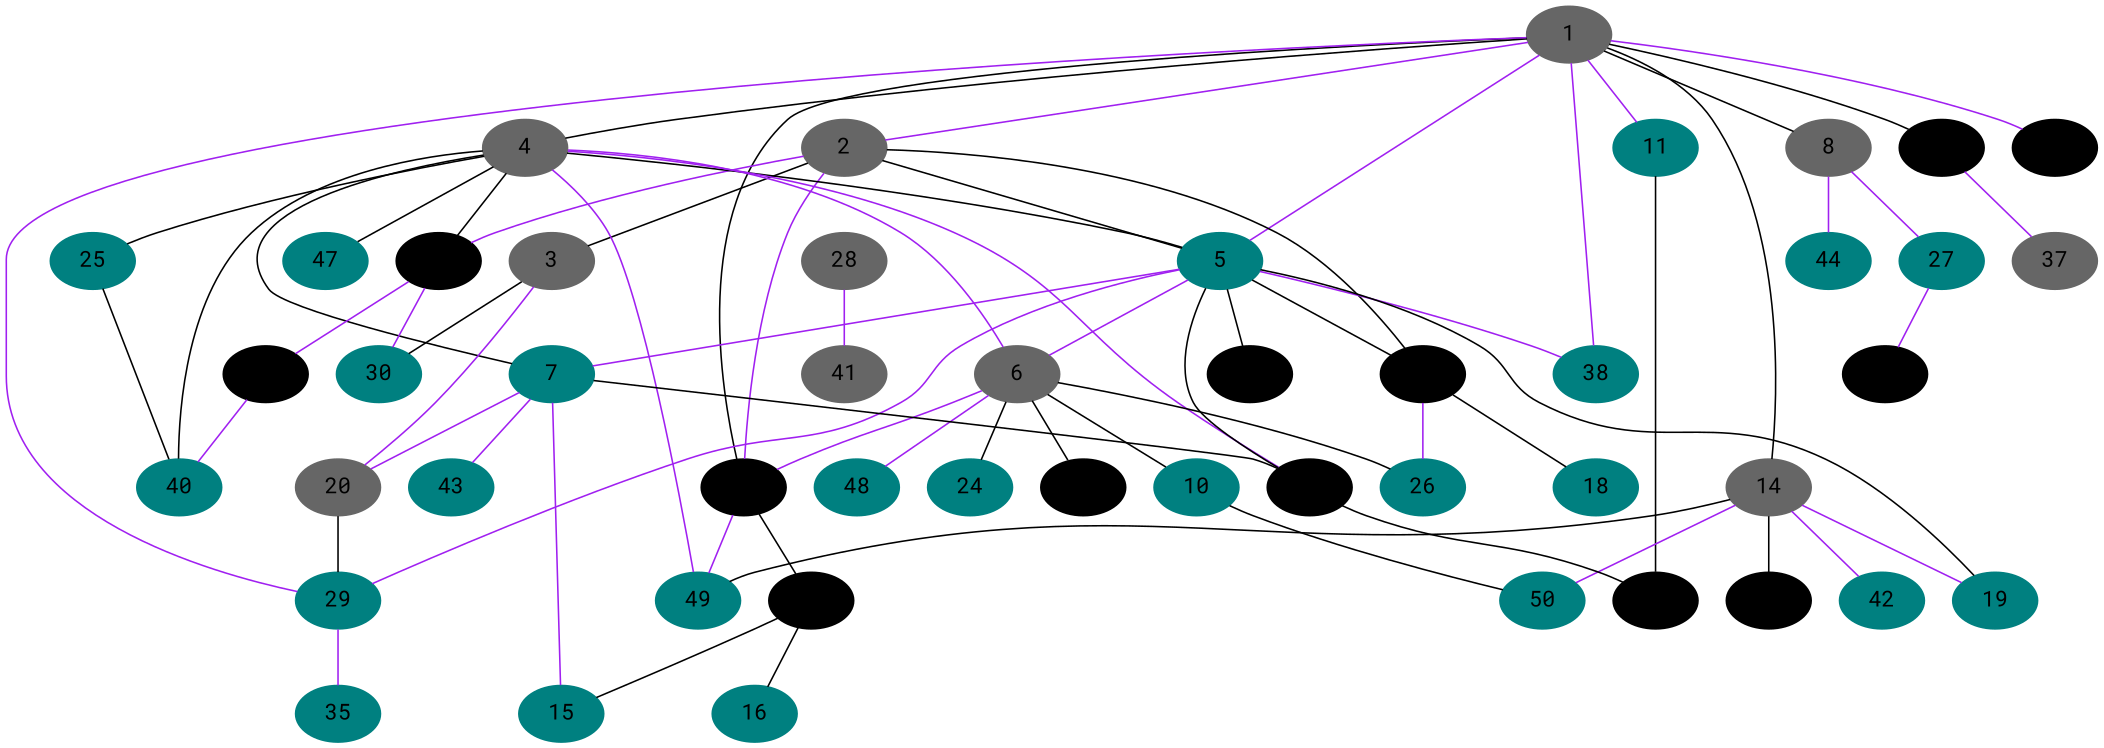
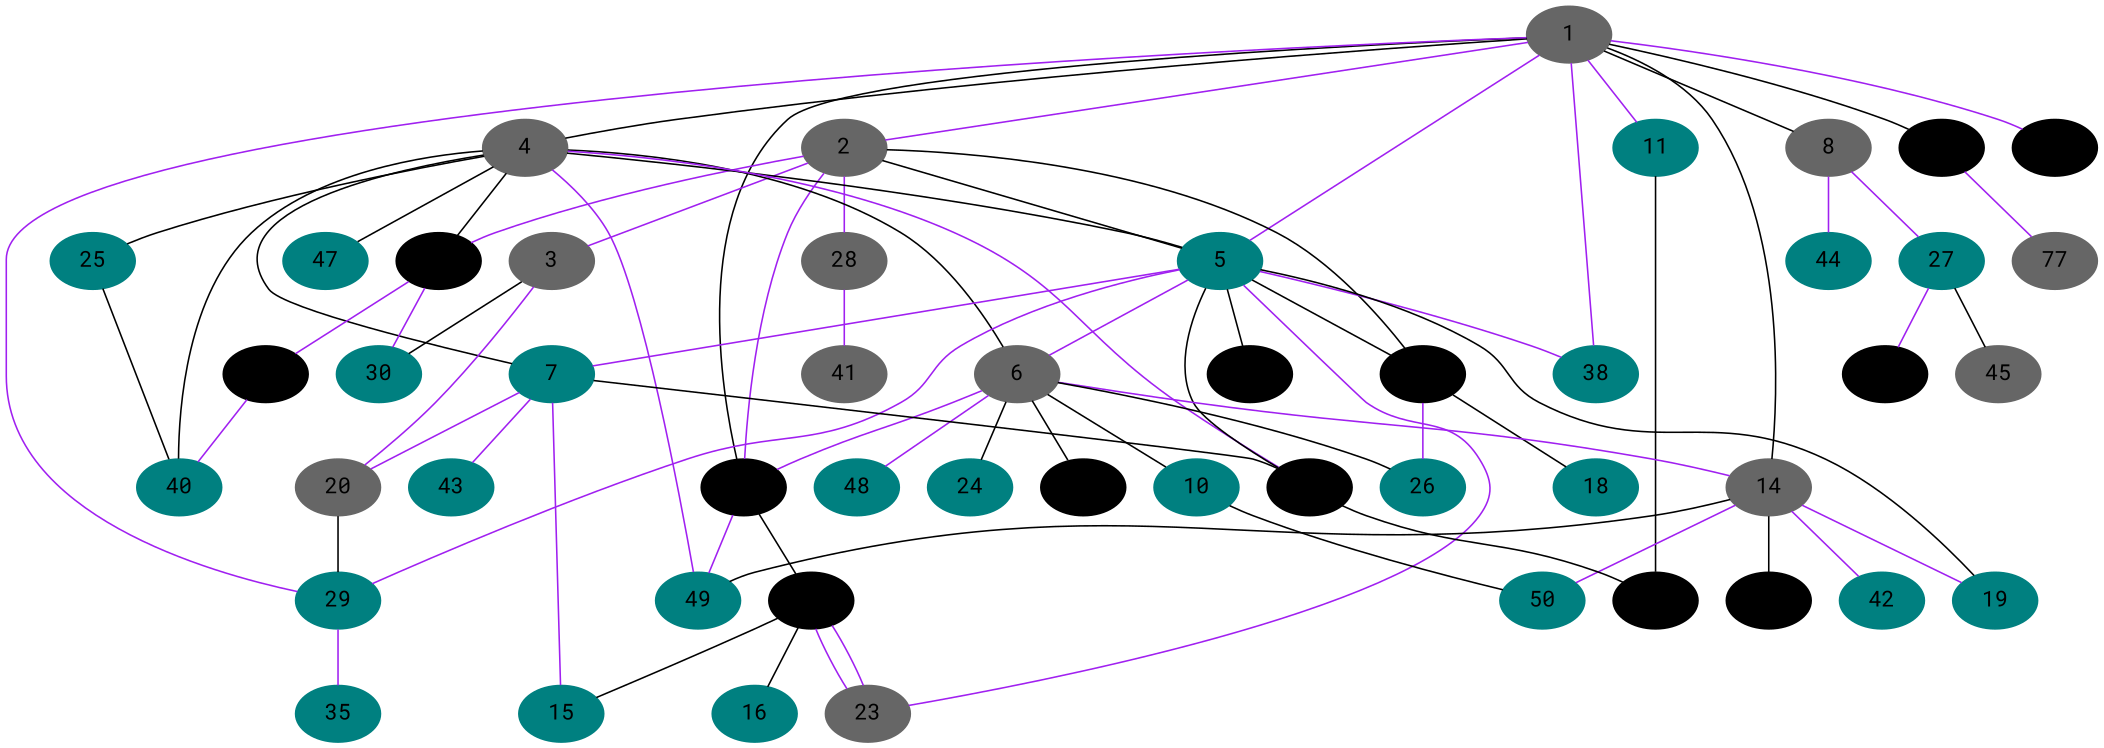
(698, 204) -> (698, 204)
(849, 207) -> (860, 211)
none -> (844, 216)
(2055, 261) -> (2055, 261)
none -> (1998, 374)
none -> (1378, 424)
none -> (868, 714)
